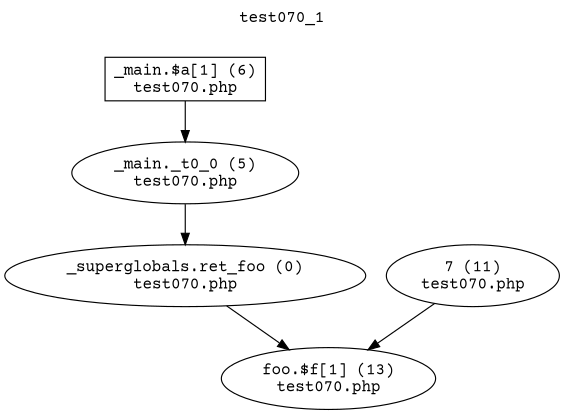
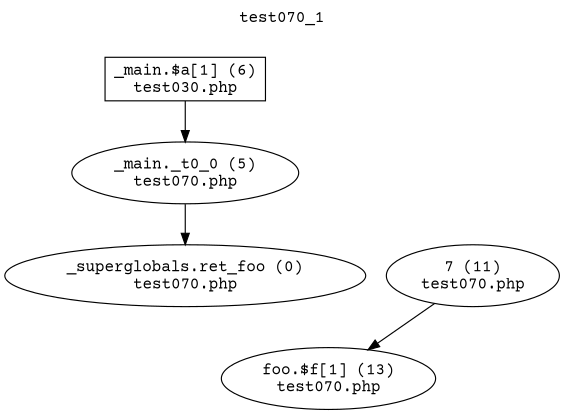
(185, 79) -> (185, 79)
(253, 324) -> none
